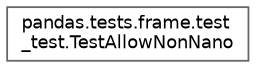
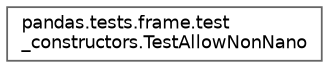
(128, 34) -> (164, 34)
